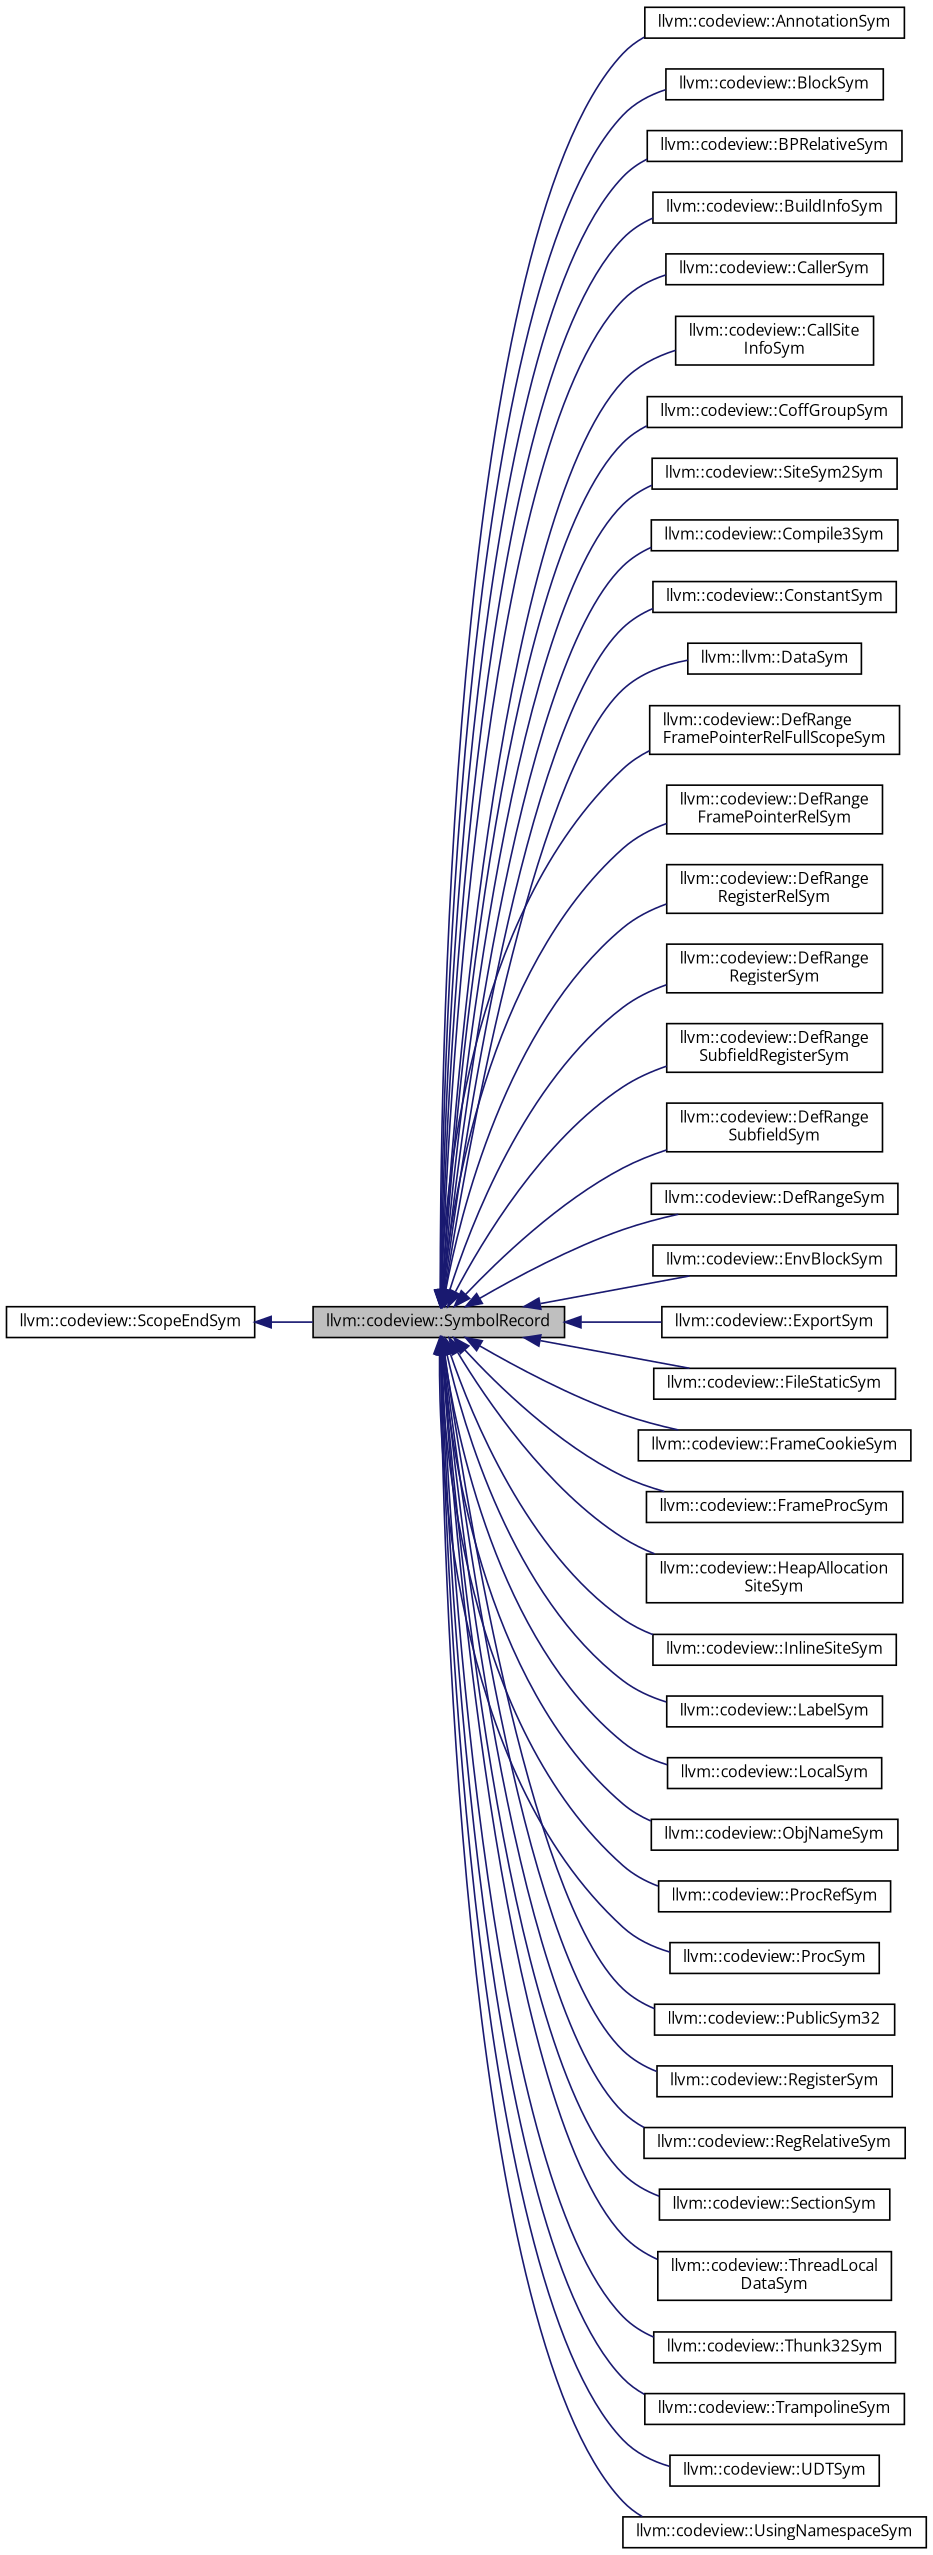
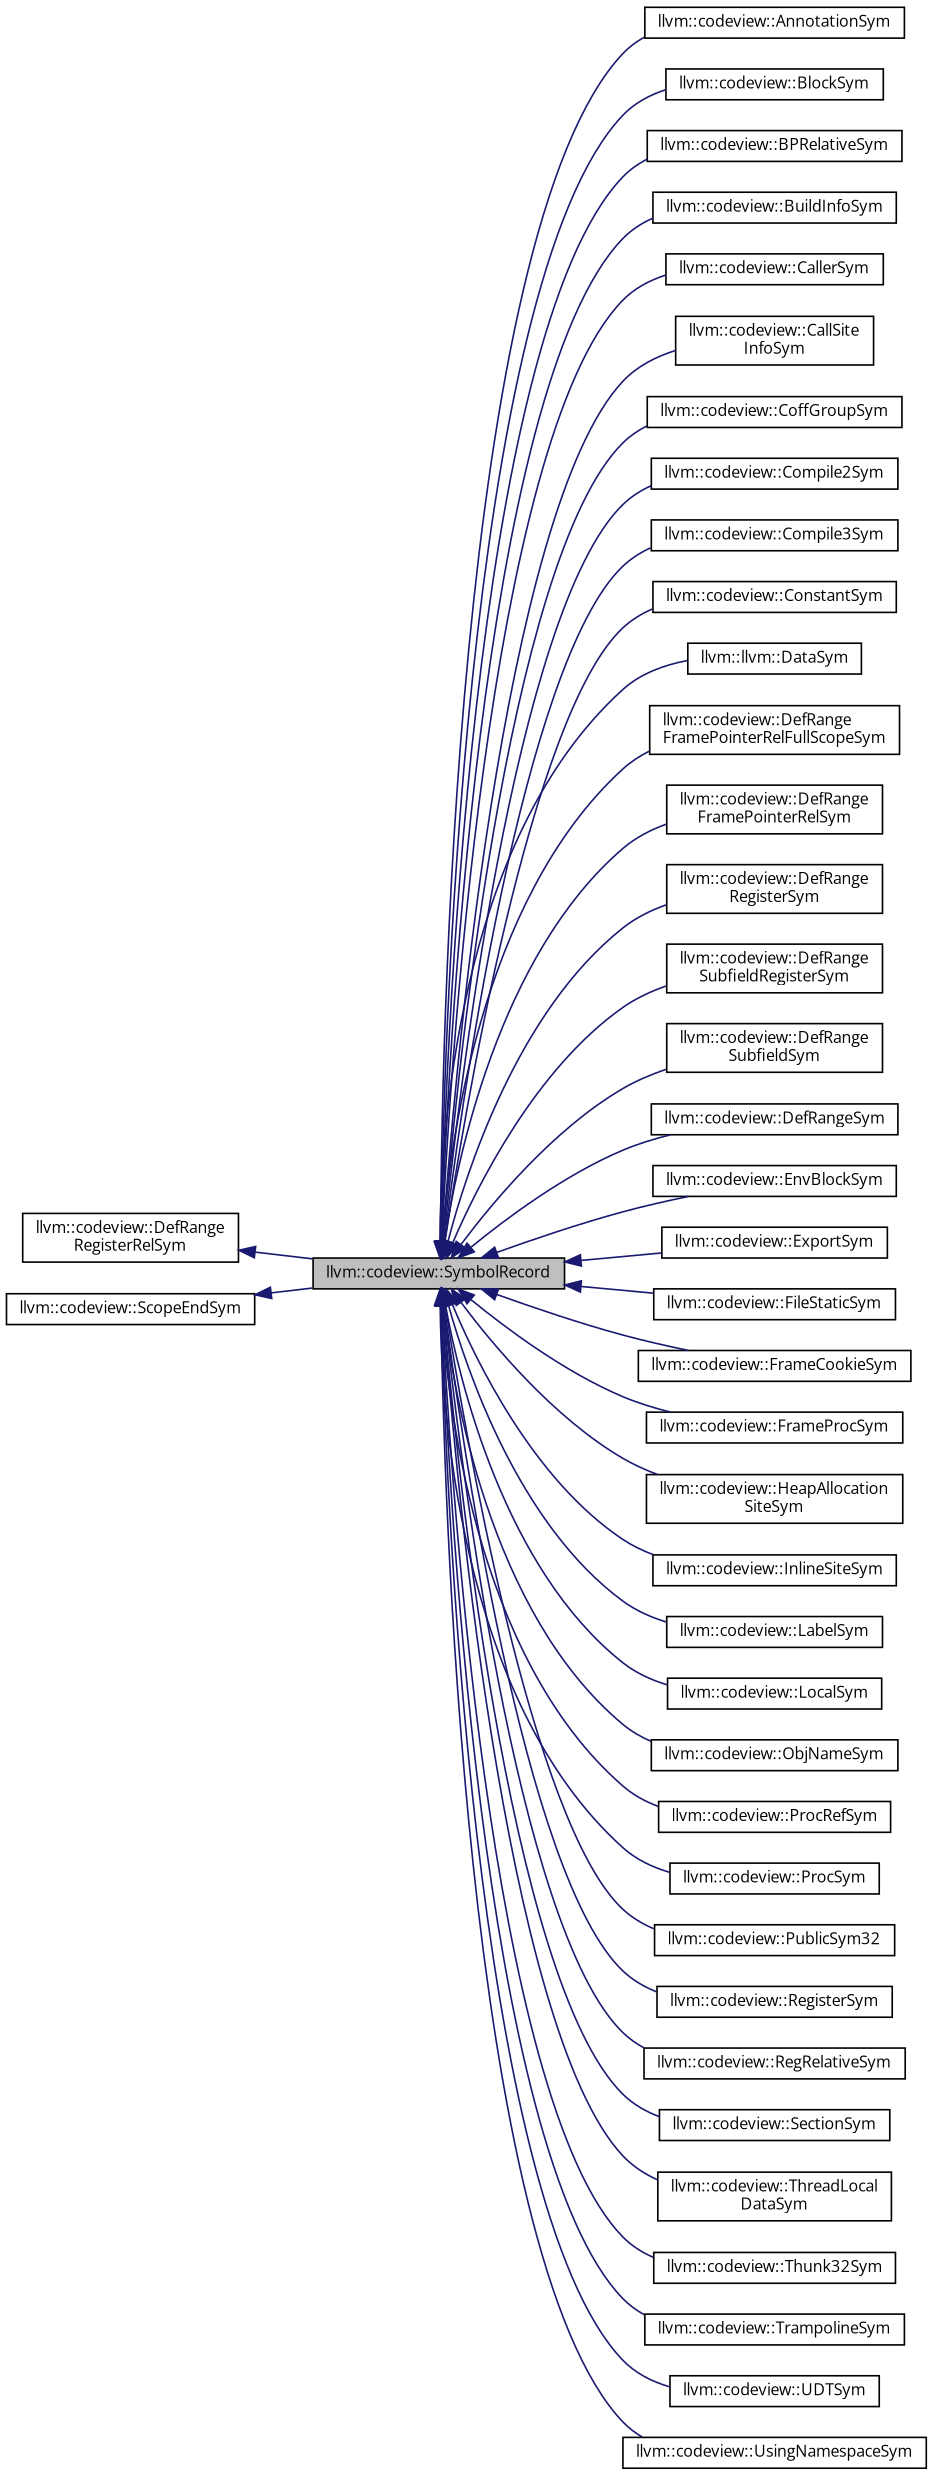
(775, 474) -> (775, 474)
(516, 1072) -> (284, 1256)
